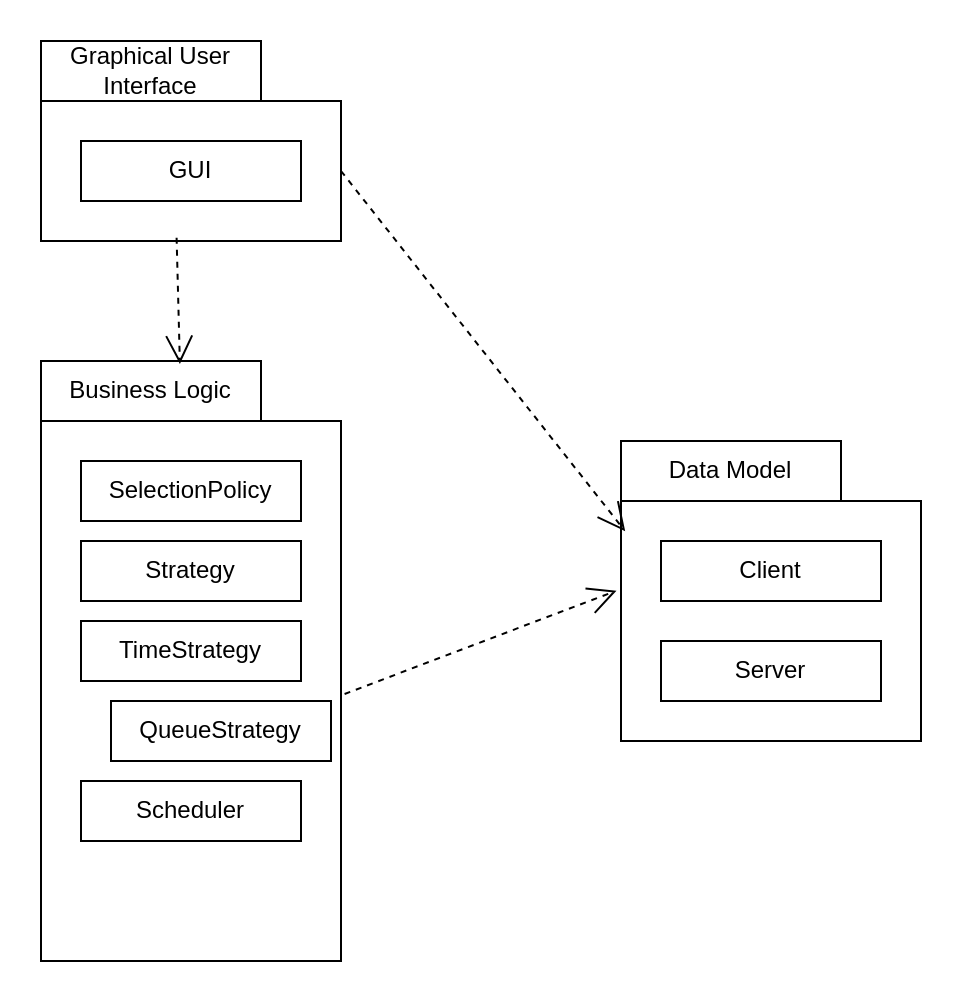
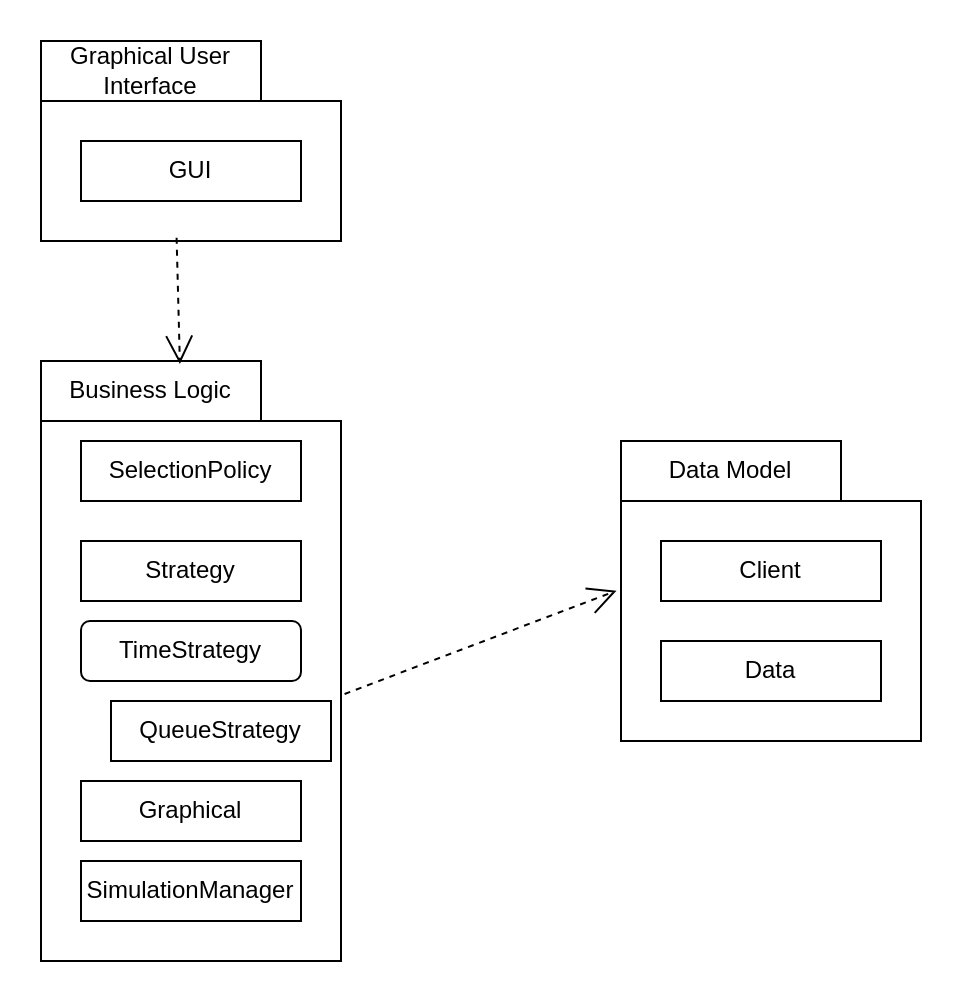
(482, 349) -> none
(191, 491) -> (191, 471)
(191, 651) -> (191, 651)
(771, 671) -> (771, 671)
(191, 811) -> (191, 811)
none -> (191, 891)
